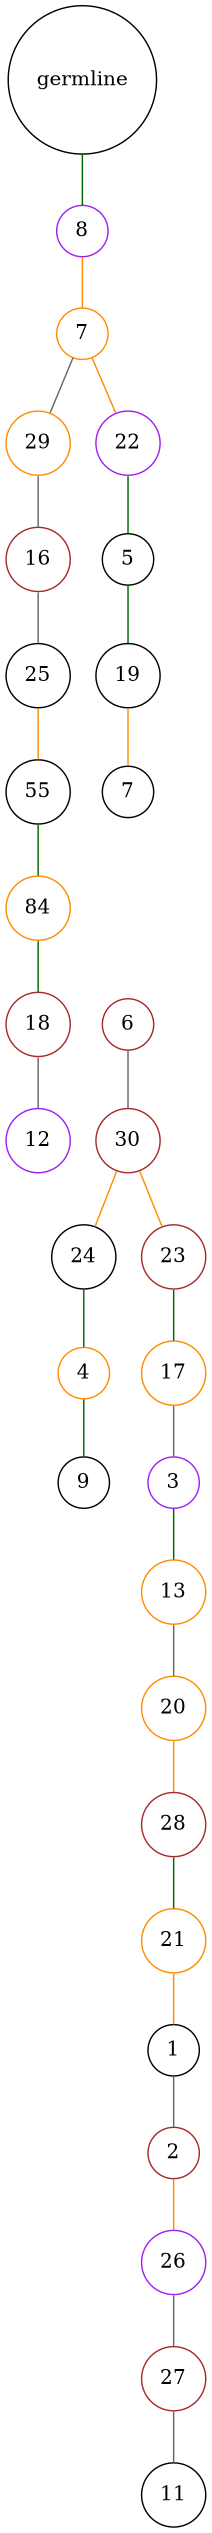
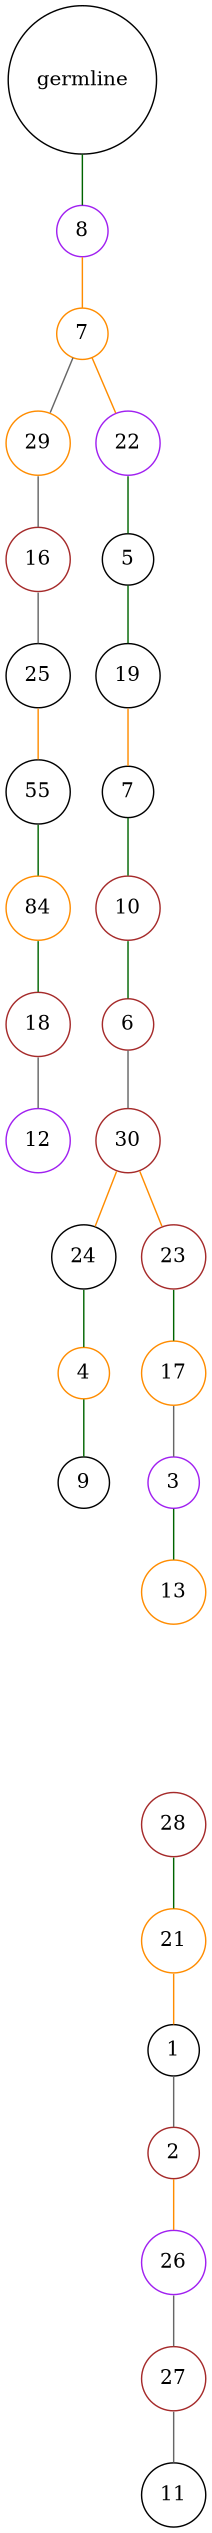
none -> (128, 908)
(174, 1708) -> none
